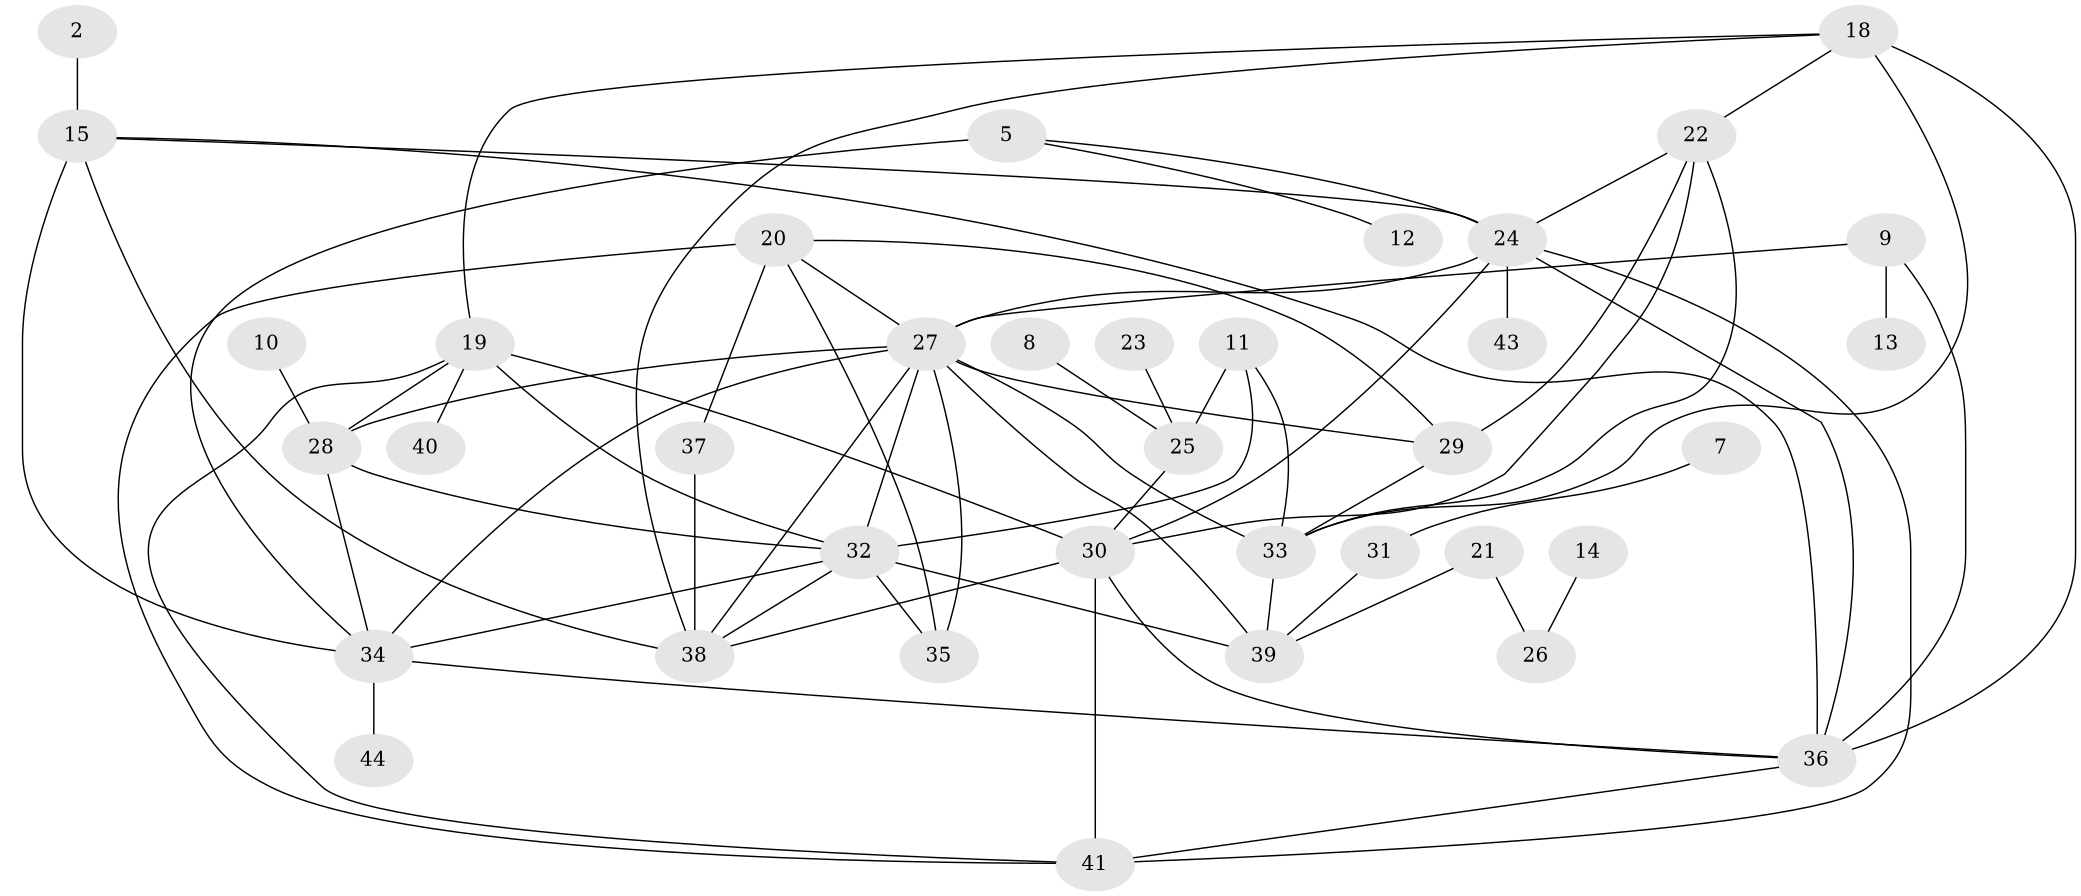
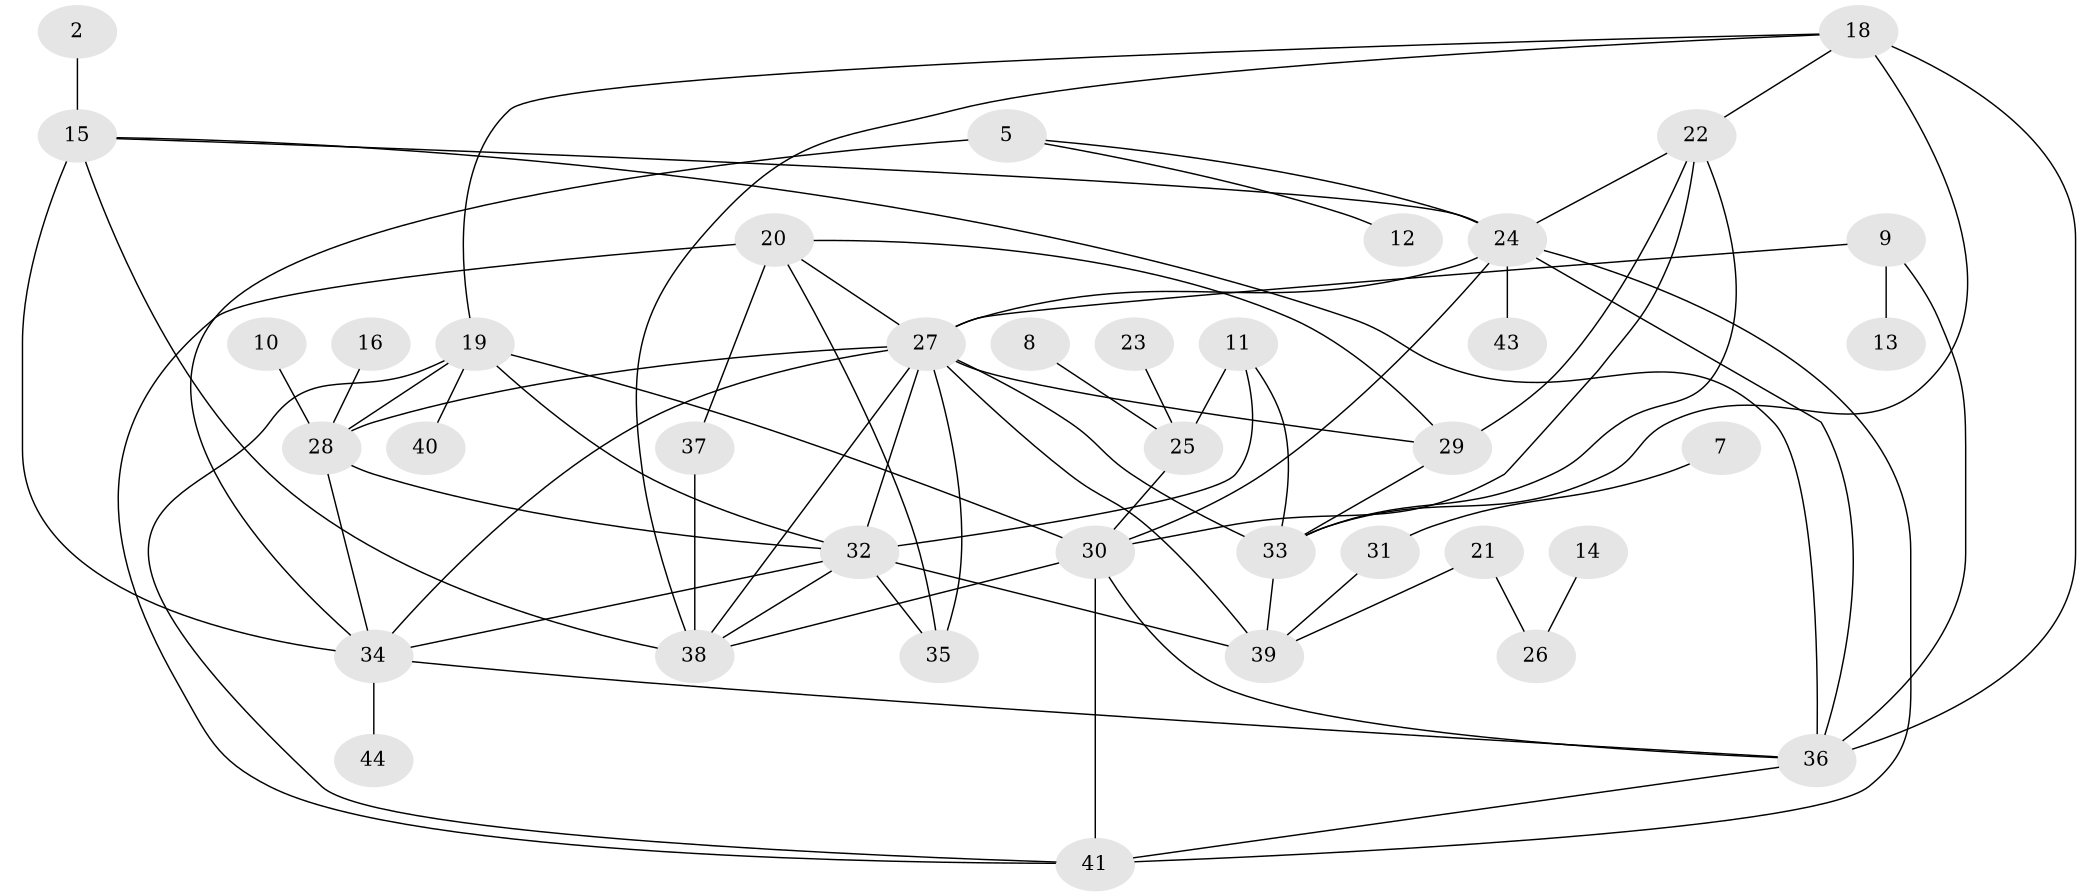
none -> (371, 344)
